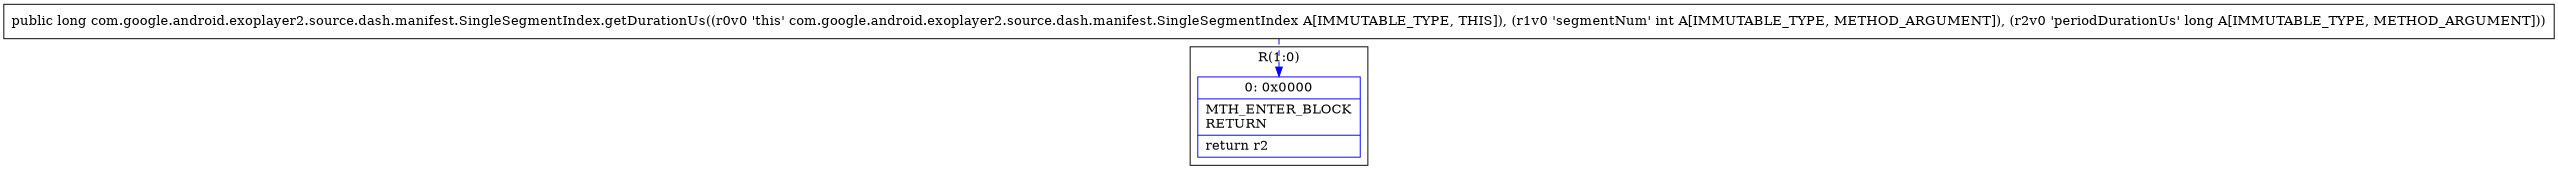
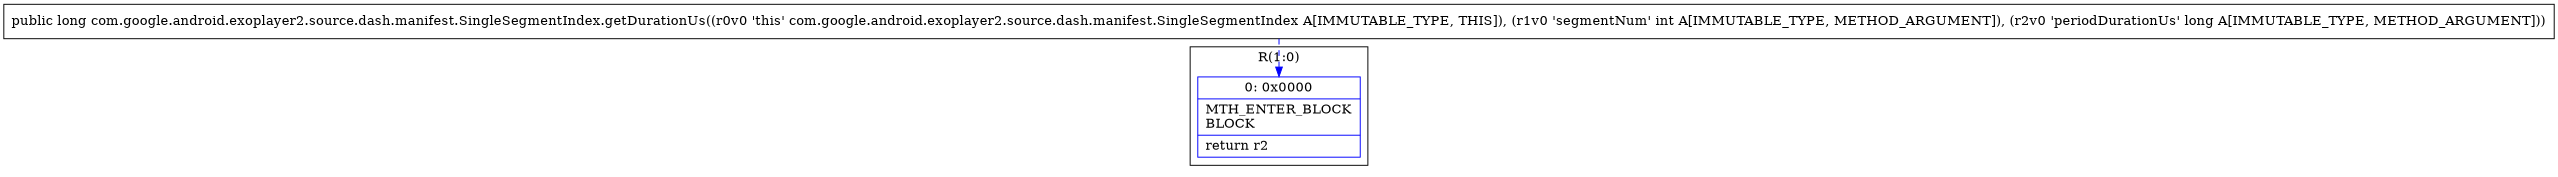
(1236, 124) -> (1230, 124)
